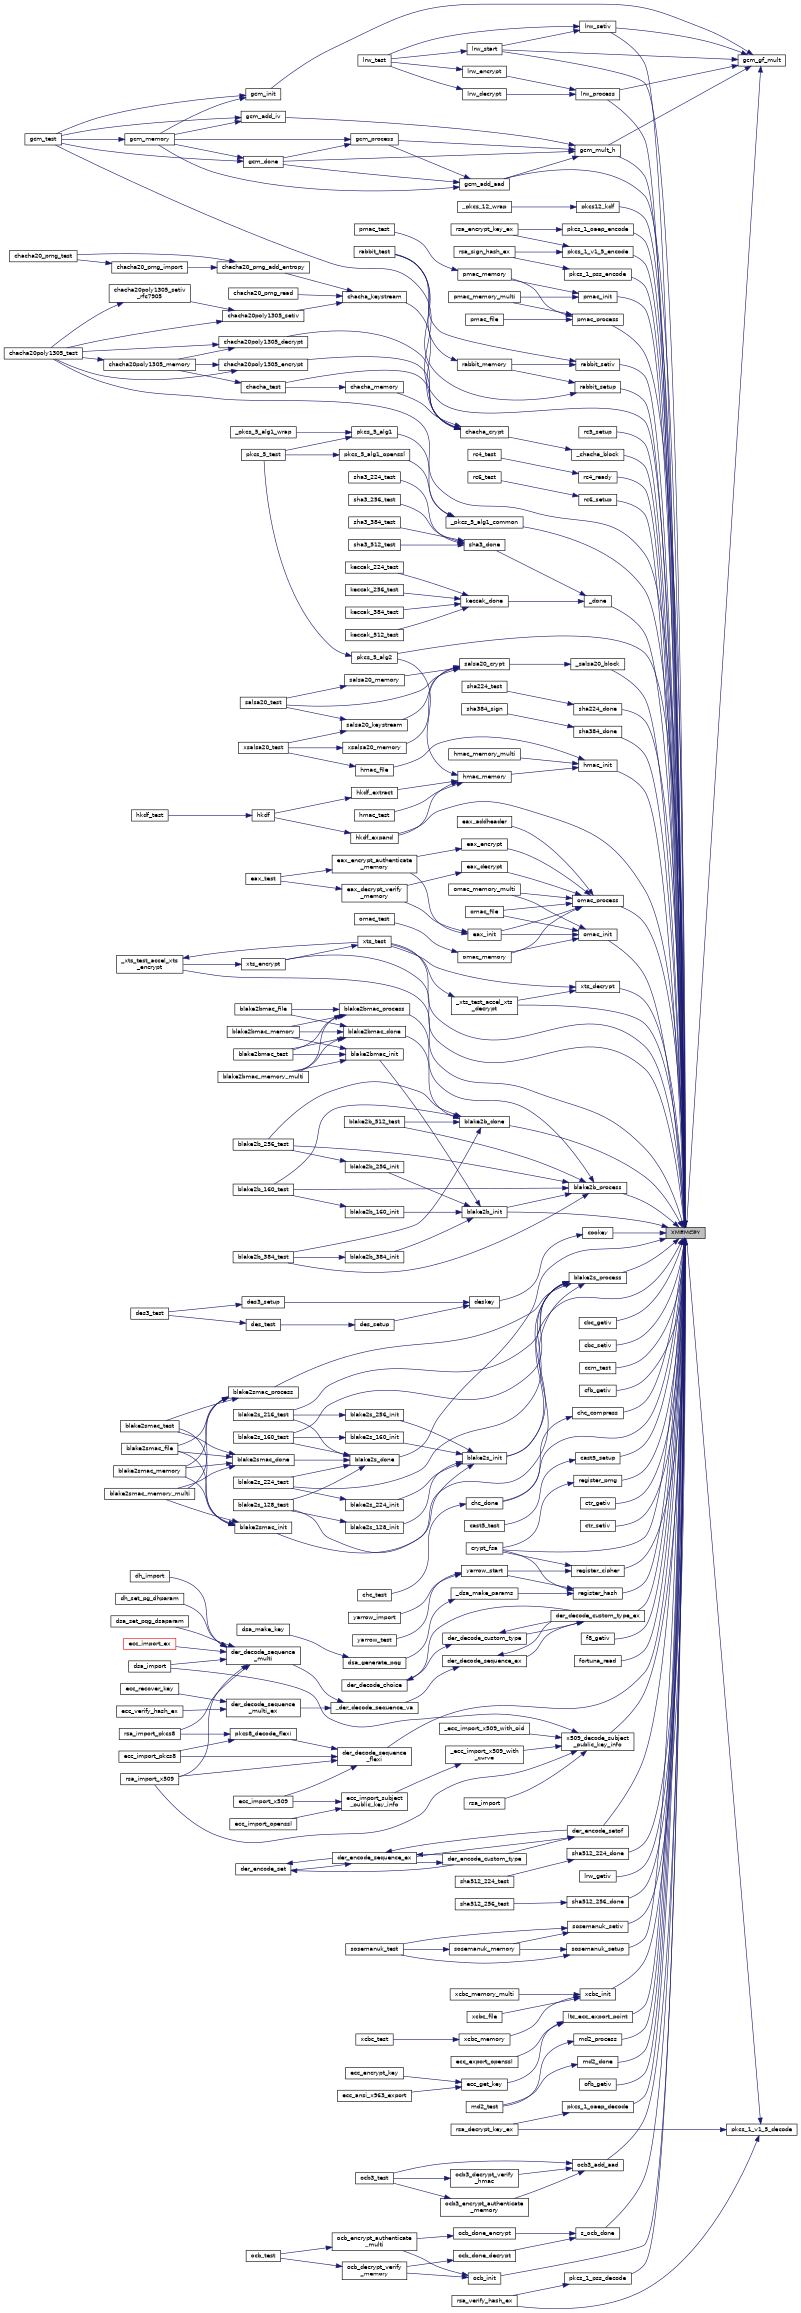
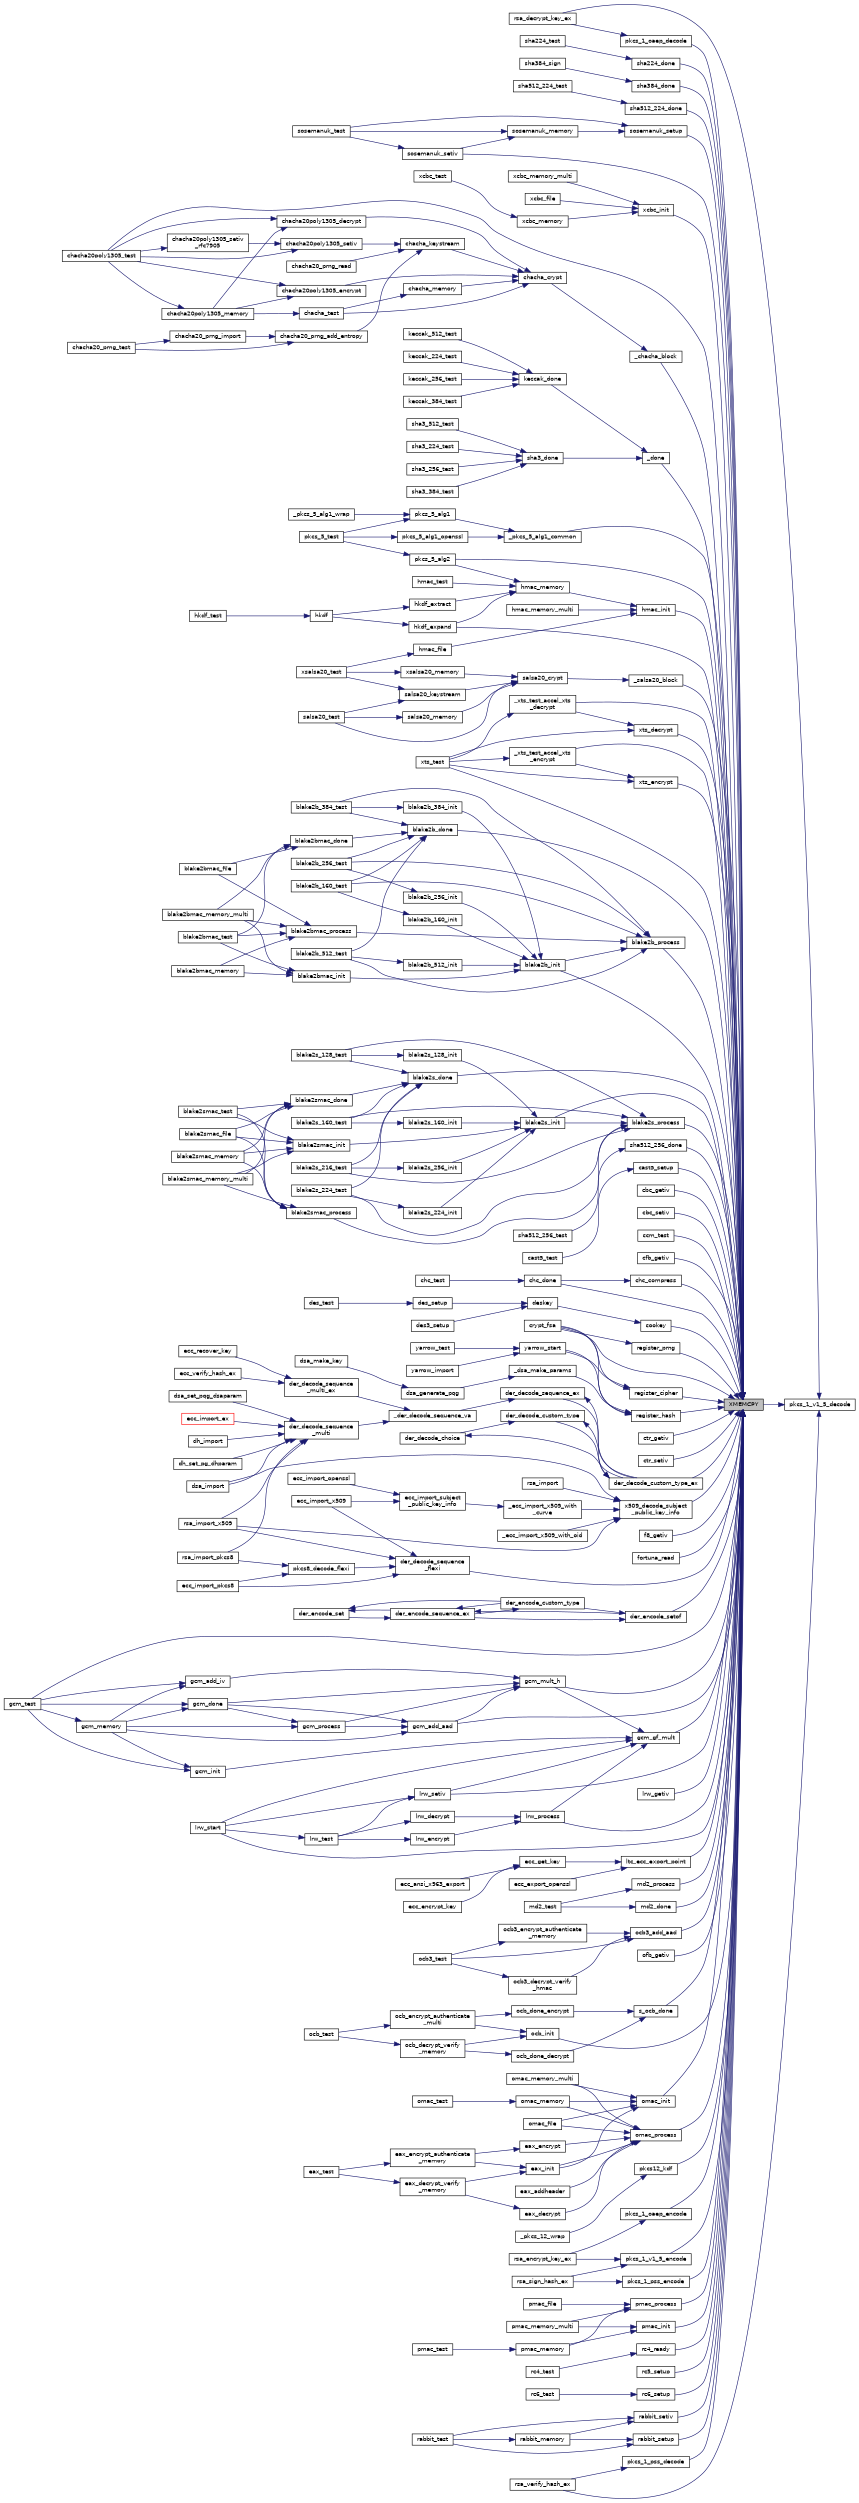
(426, 55) -> (262, 1833)
(723, 650) -> (733, 1584)
(327, 951) -> (538, 775)
none -> (433, 965)
(316, 1032) -> none
(150, 1314) -> none
(538, 1939) -> (485, 143)
